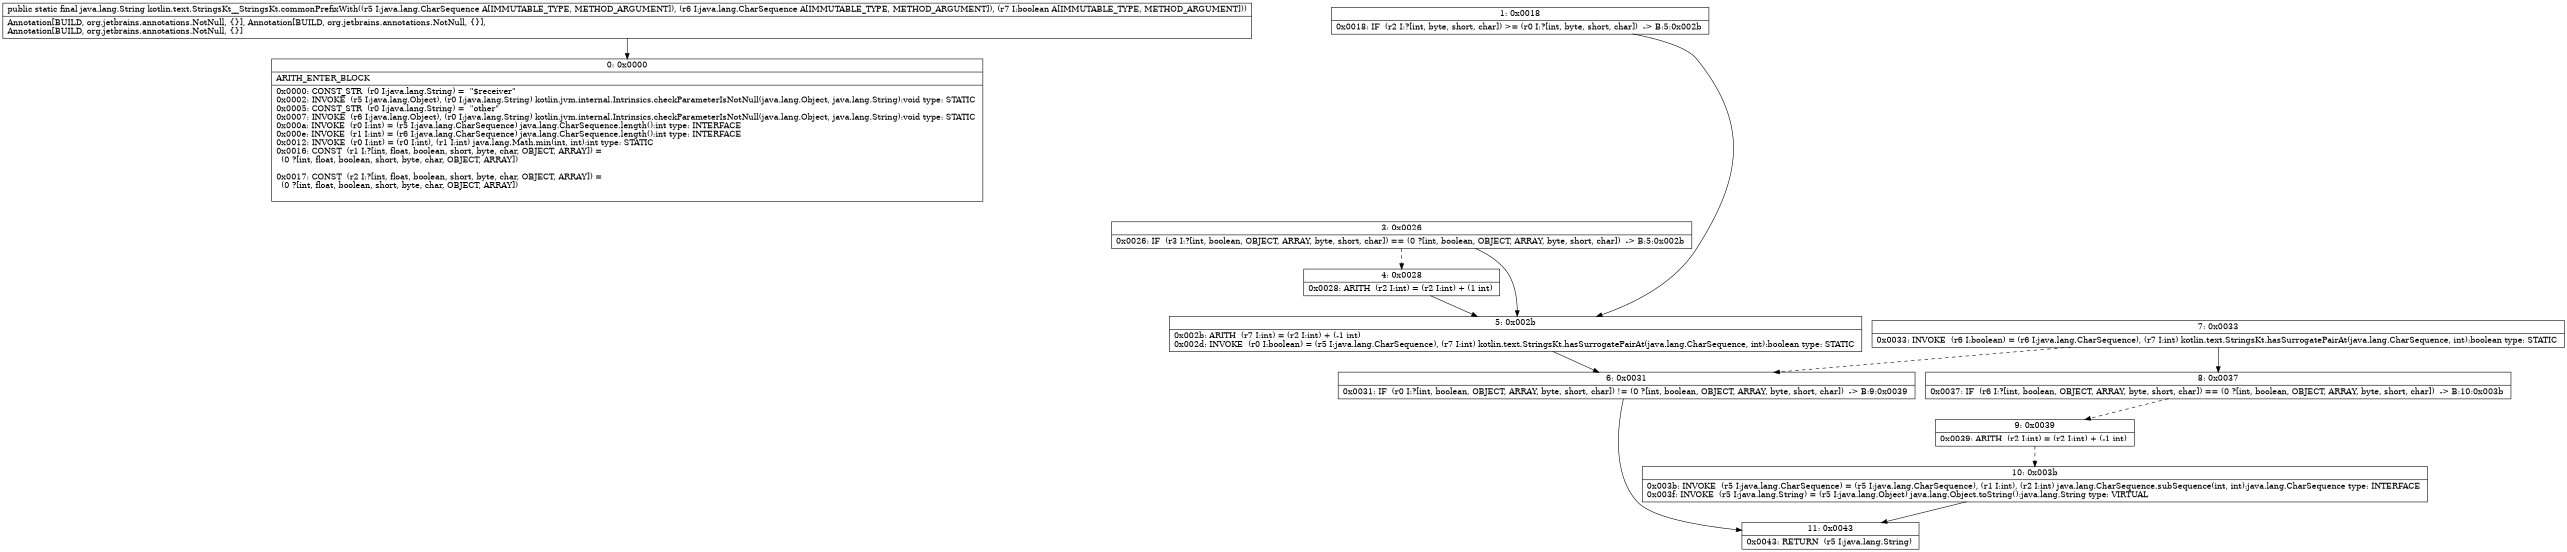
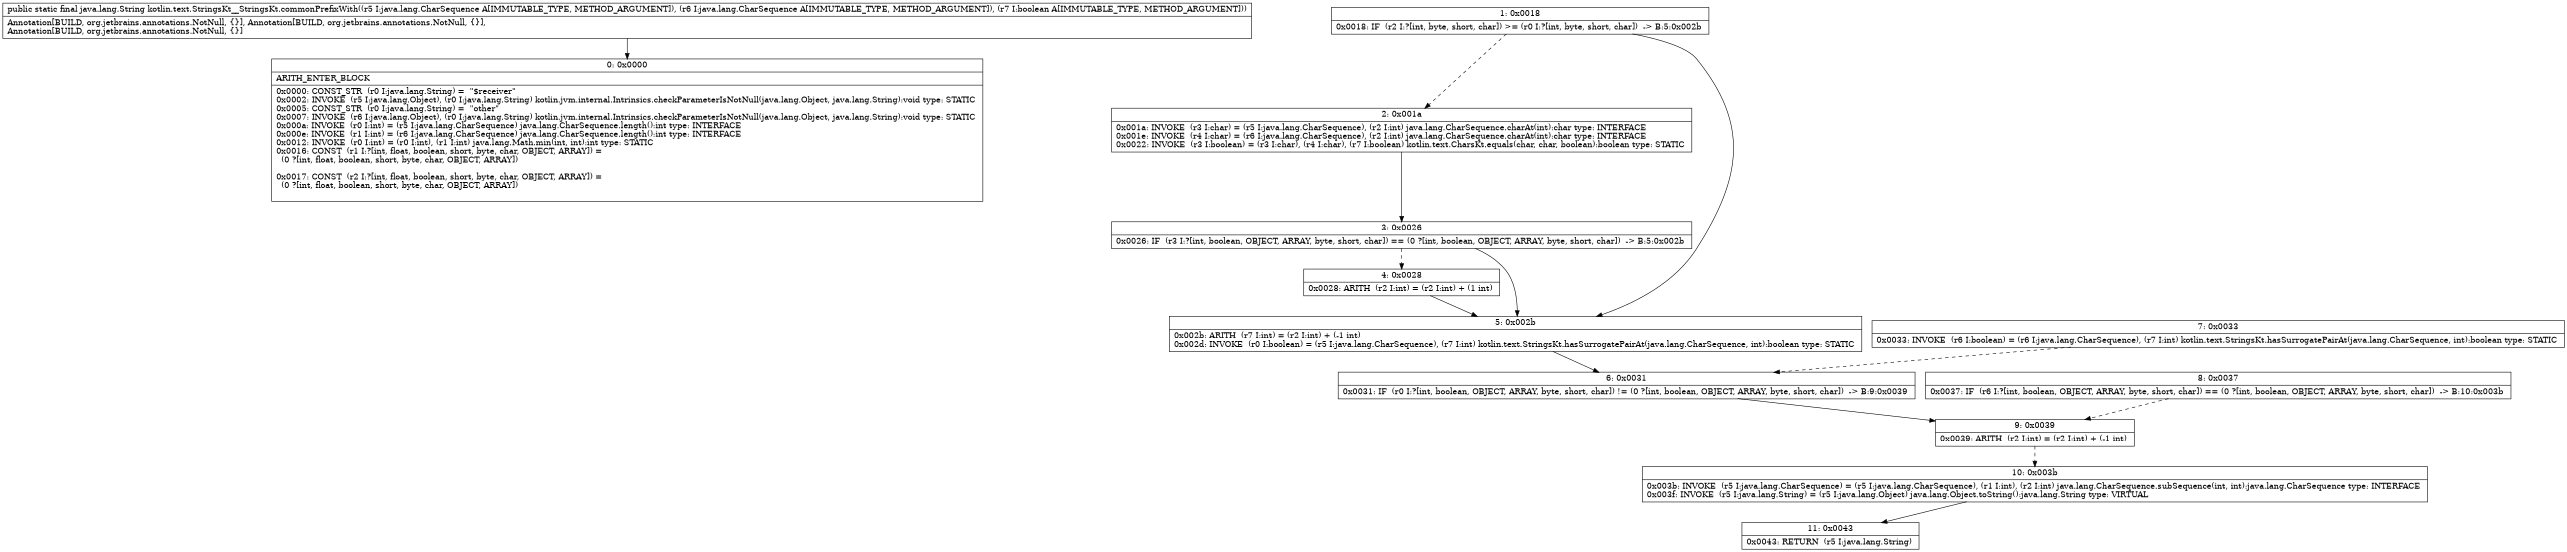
none -> (1402, 130)
(2218, 357) -> none
(1636, 500) -> (1834, 409)
